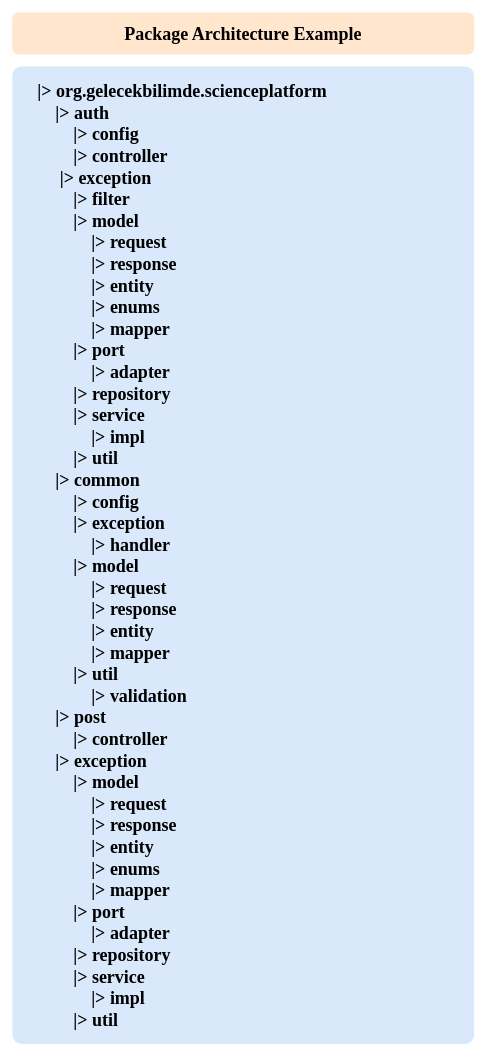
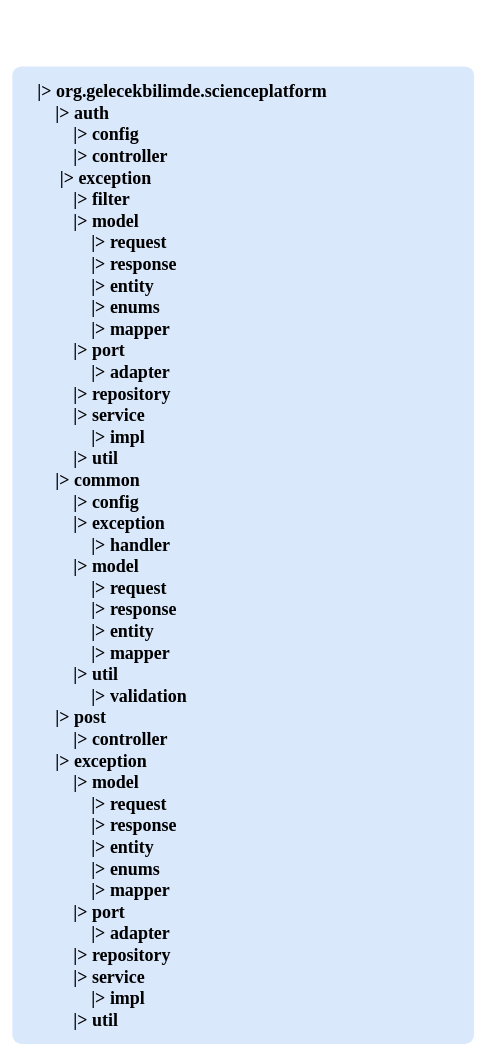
(243, 33) -> none
